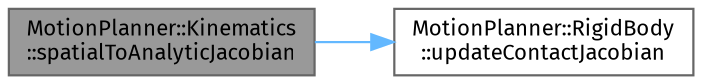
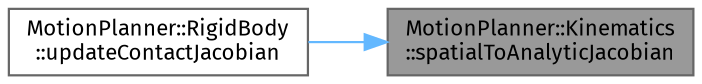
(343, 42) -> (336, 42)
